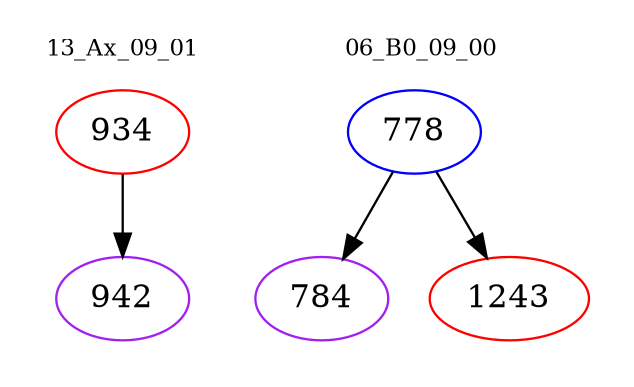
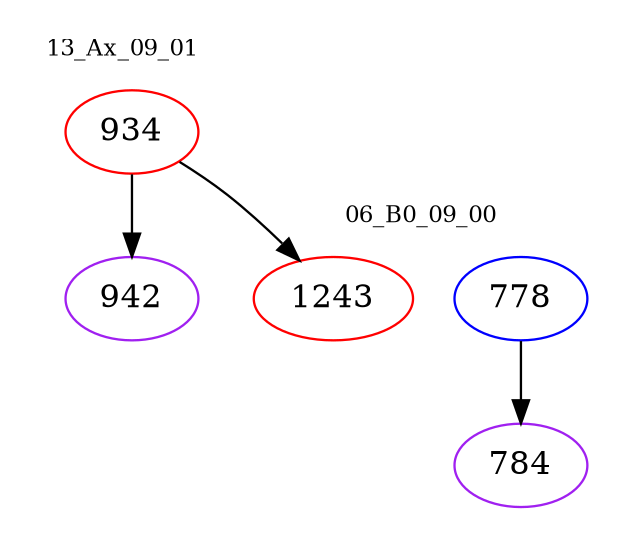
(456, 205) -> (251, 214)
